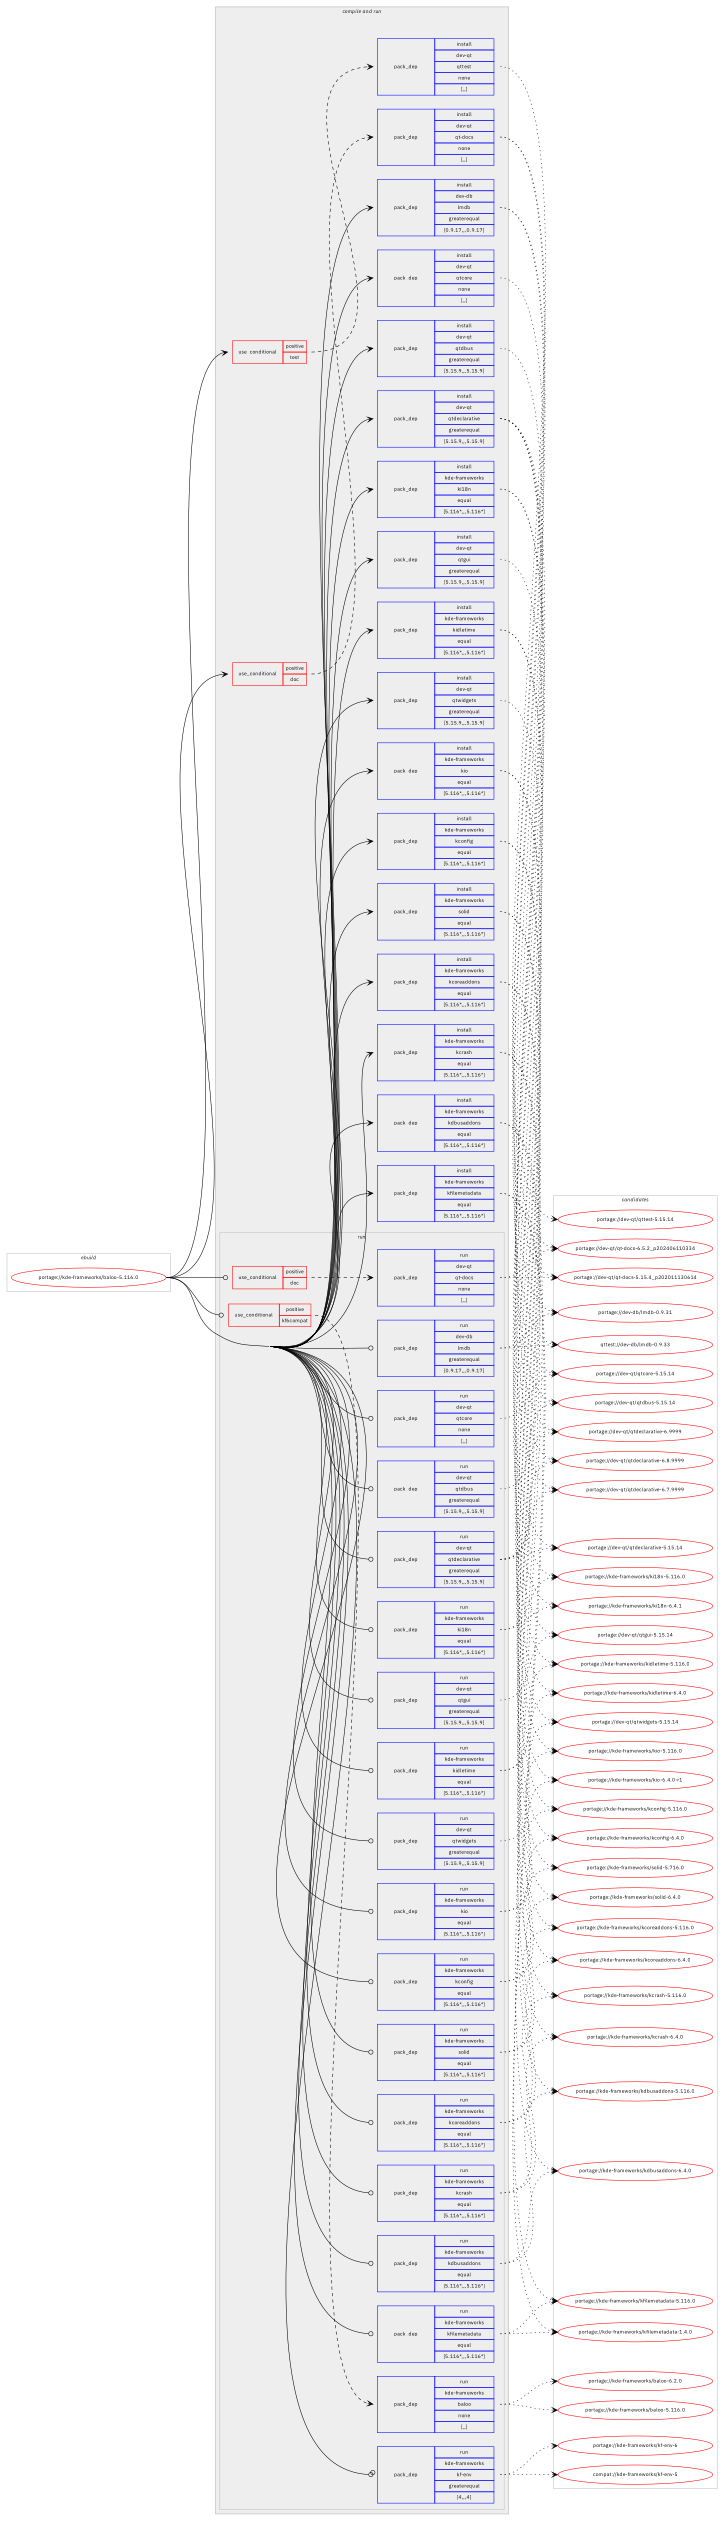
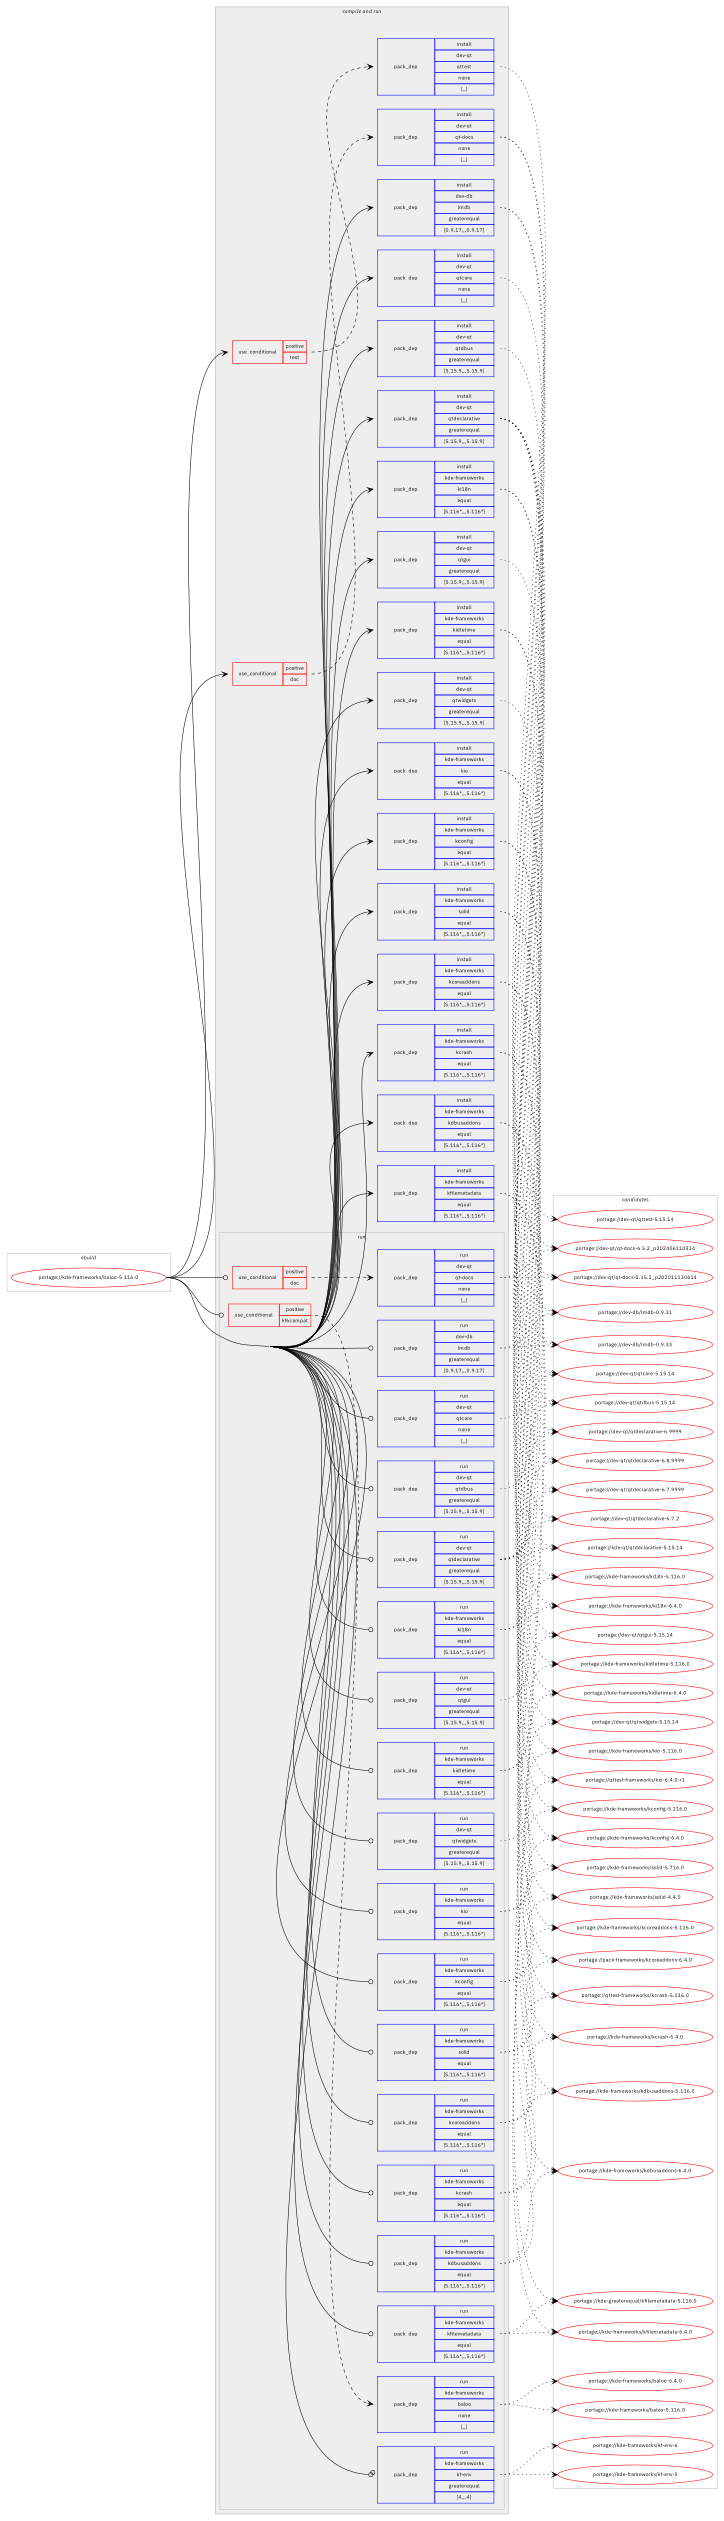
(635, 1278) -> (635, 1278)
(635, 1345) -> (635, 1345)
none -> (635, 1519)
(635, 1548) -> (635, 1548)
(635, 1606) -> (635, 1606)
(635, 1780) -> (635, 1780)
(635, 1897) -> (635, 1897)
(635, 1960) -> (635, 1960)
(635, 1996) -> (635, 1996)
(635, 2301) -> (635, 2301)
(635, 2332) -> (635, 2332)
(635, 2381) -> (635, 2381)
(635, 2475) -> (635, 2475)
